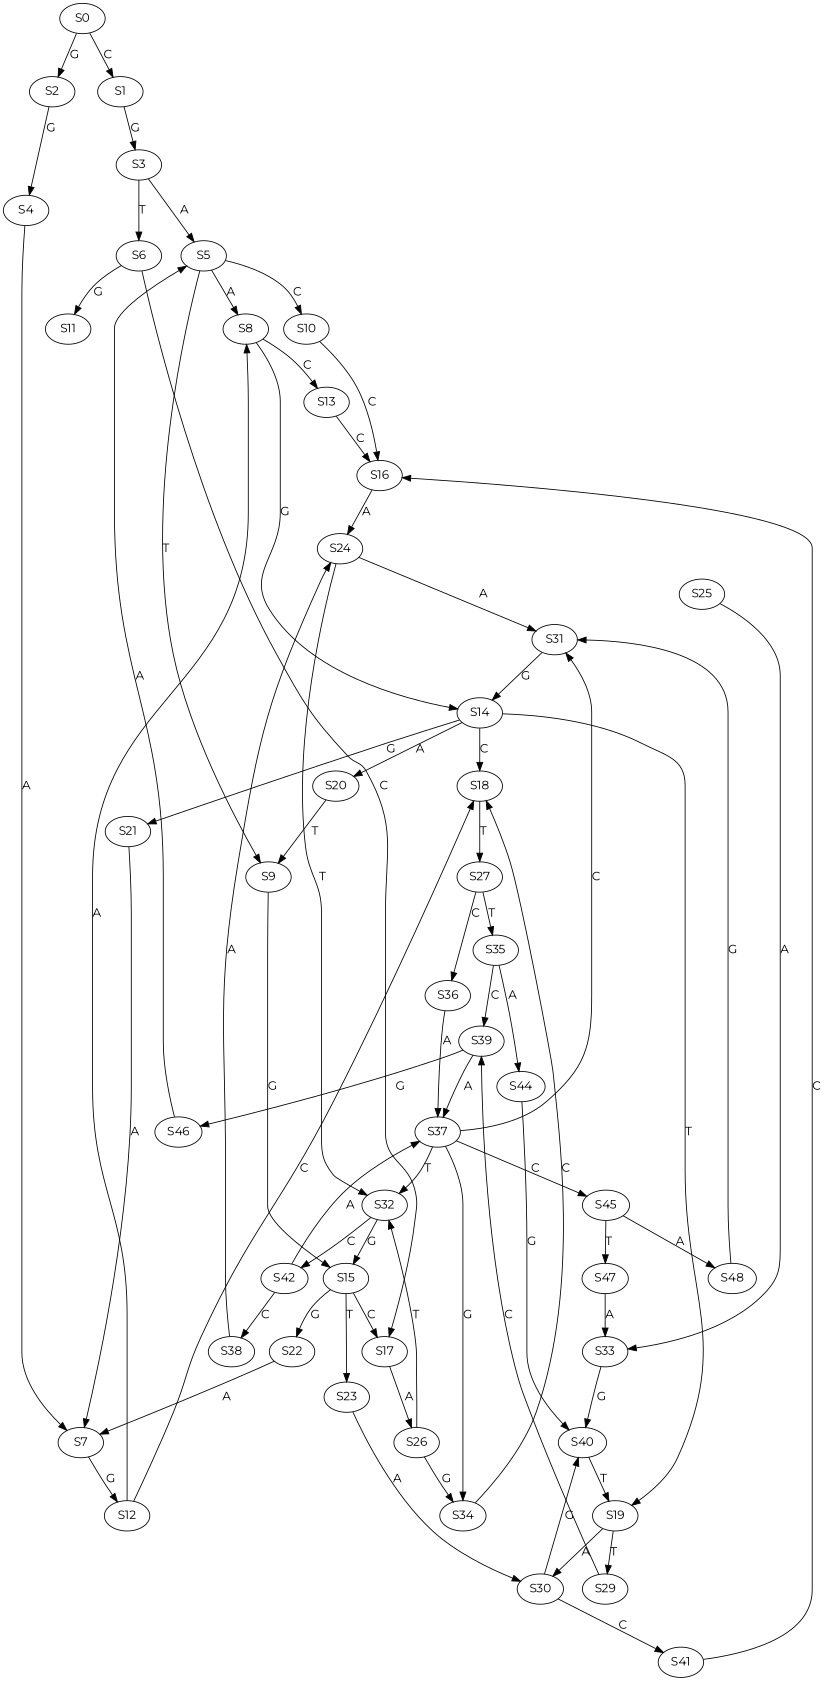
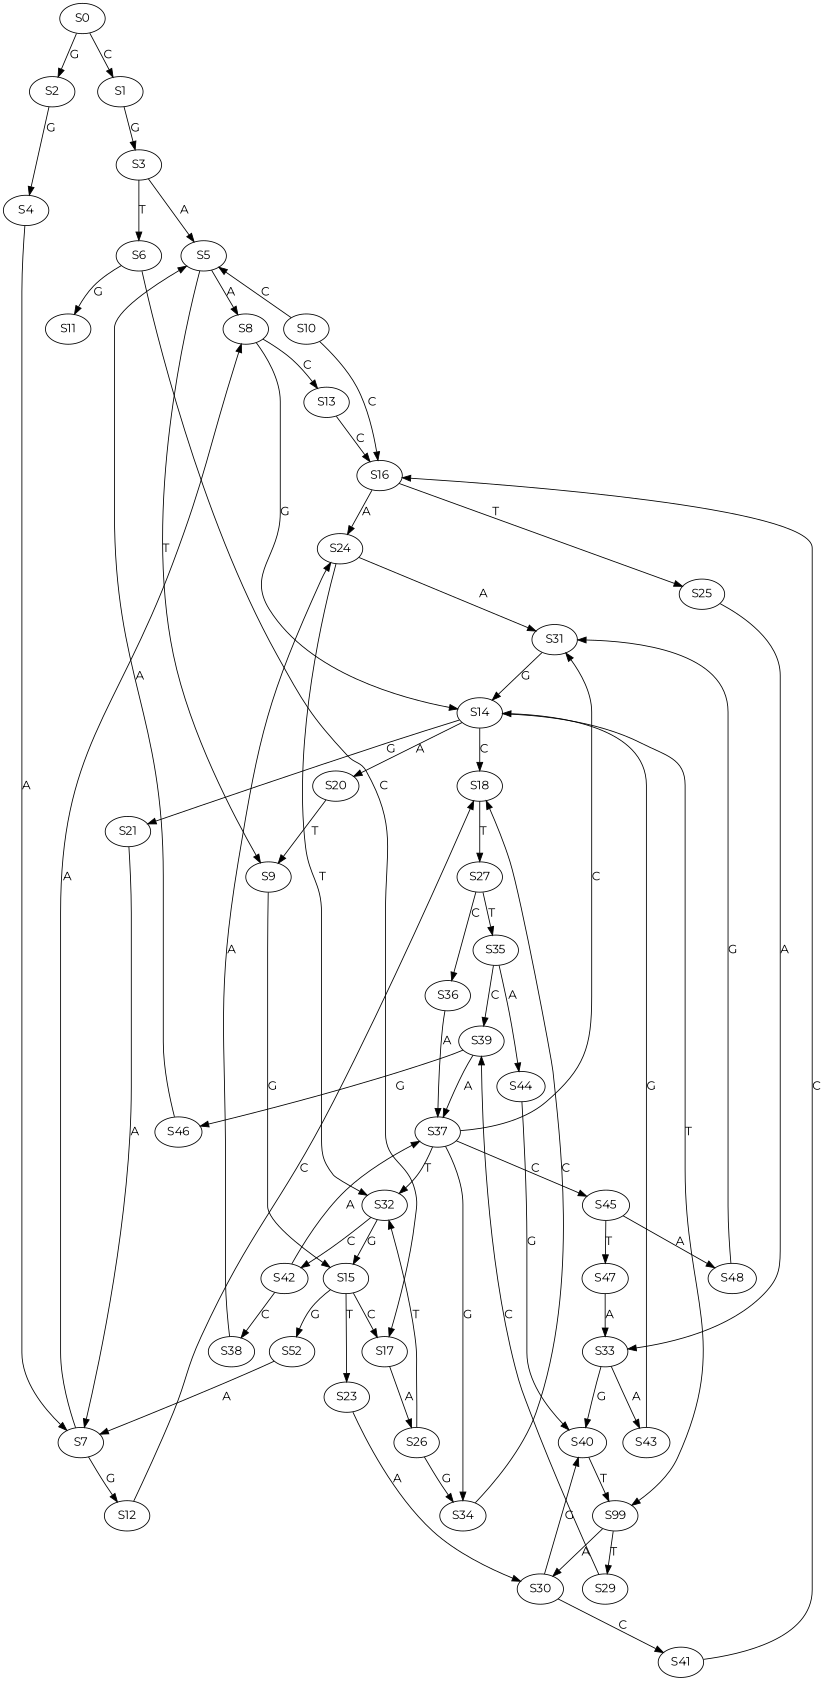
(267, 276) -> (259, 295)
none -> (537, 533)
(93, 908) -> (62, 875)
(292, 1352) -> (292, 1352)
none -> (646, 1443)
(615, 1516) -> (615, 1516)
